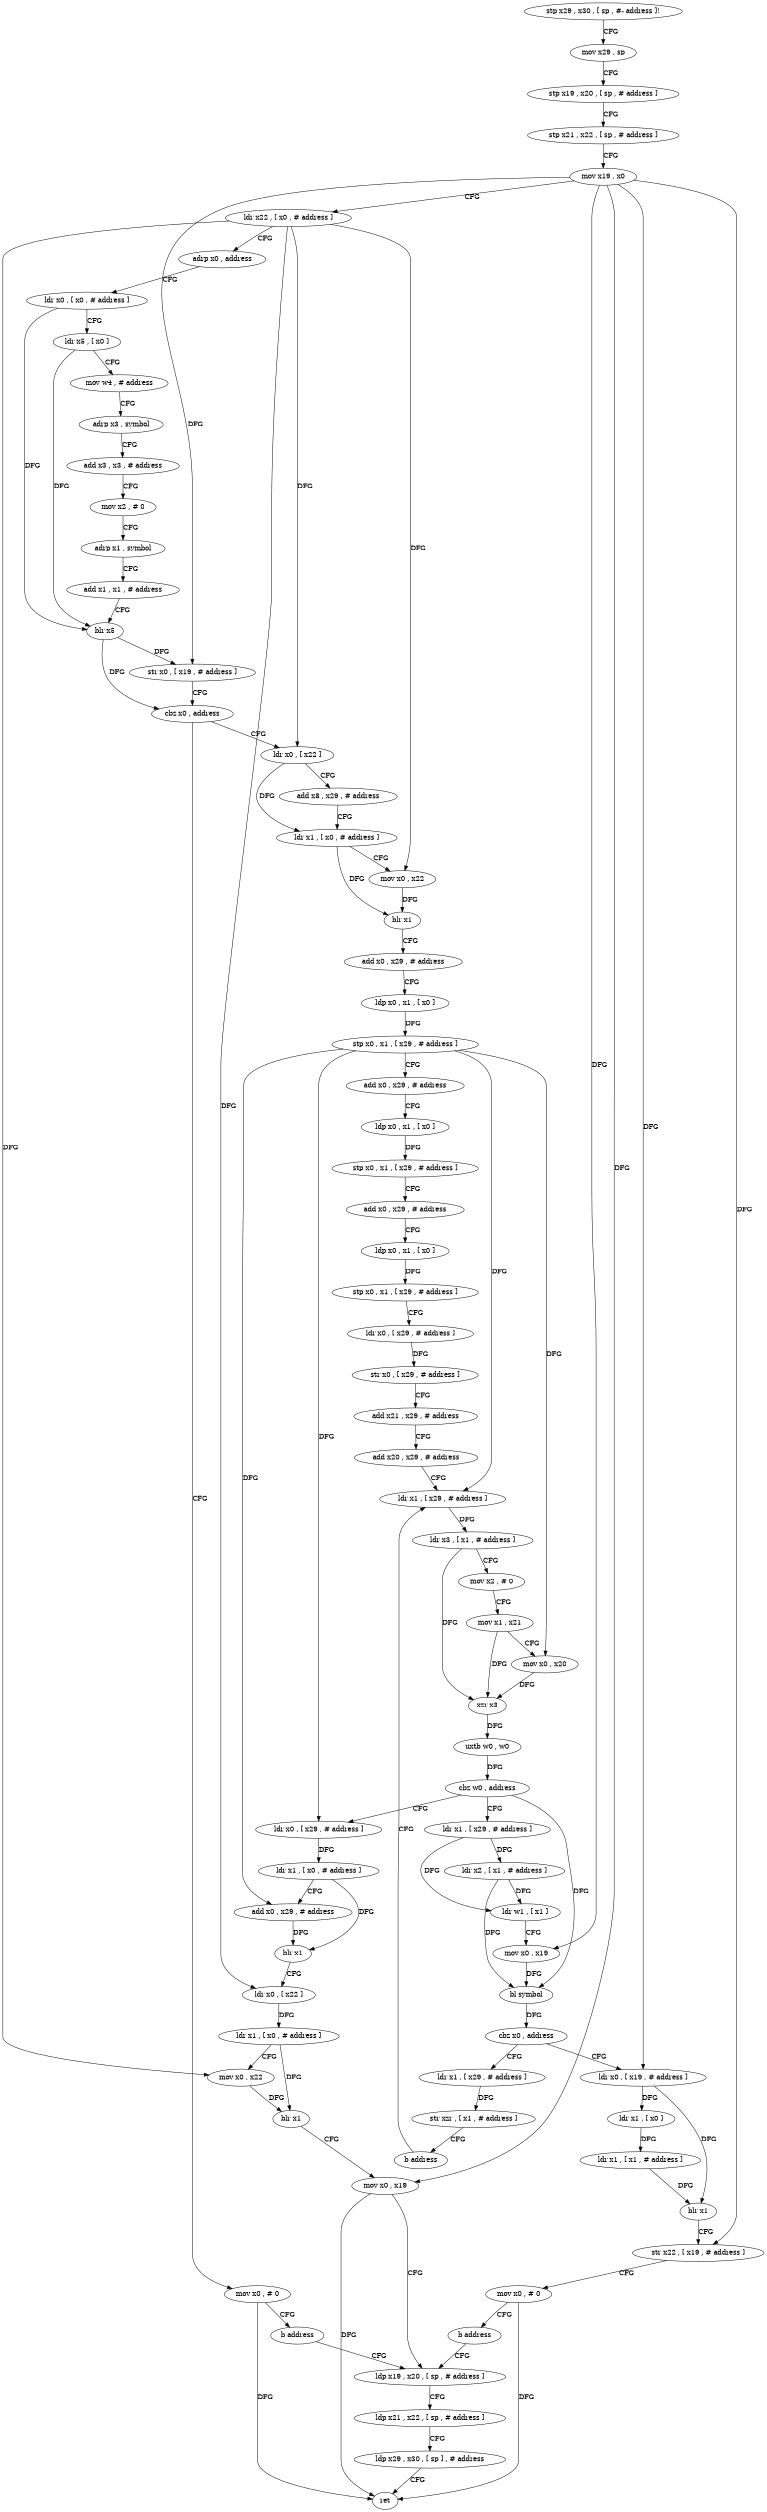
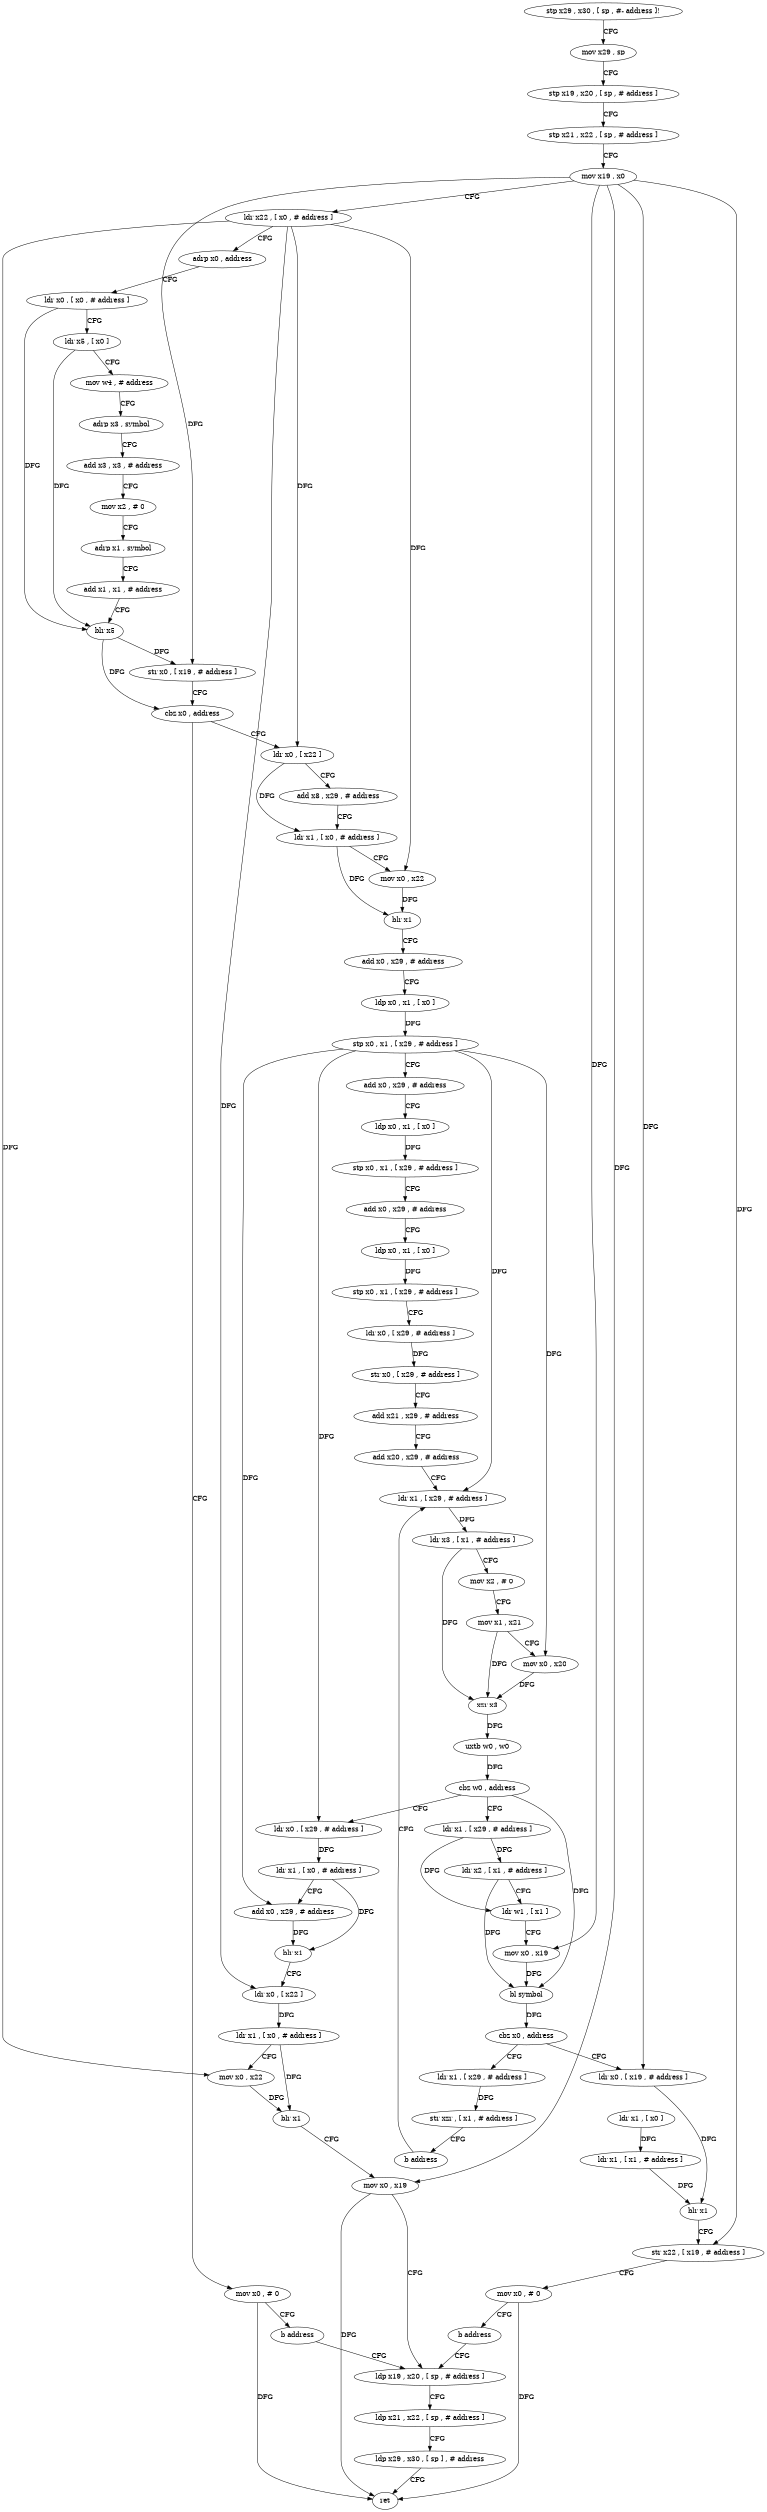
(523, 1892) -> (523, 1892)
(642, 2096) -> none
